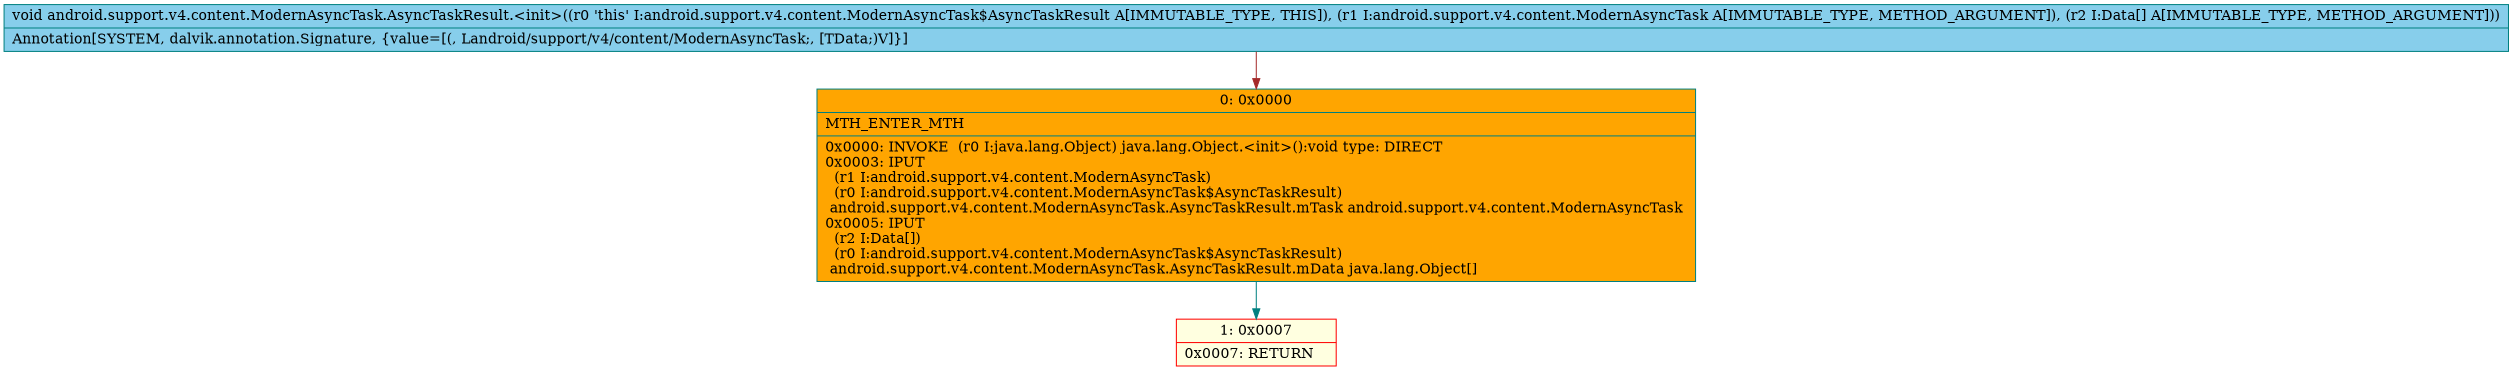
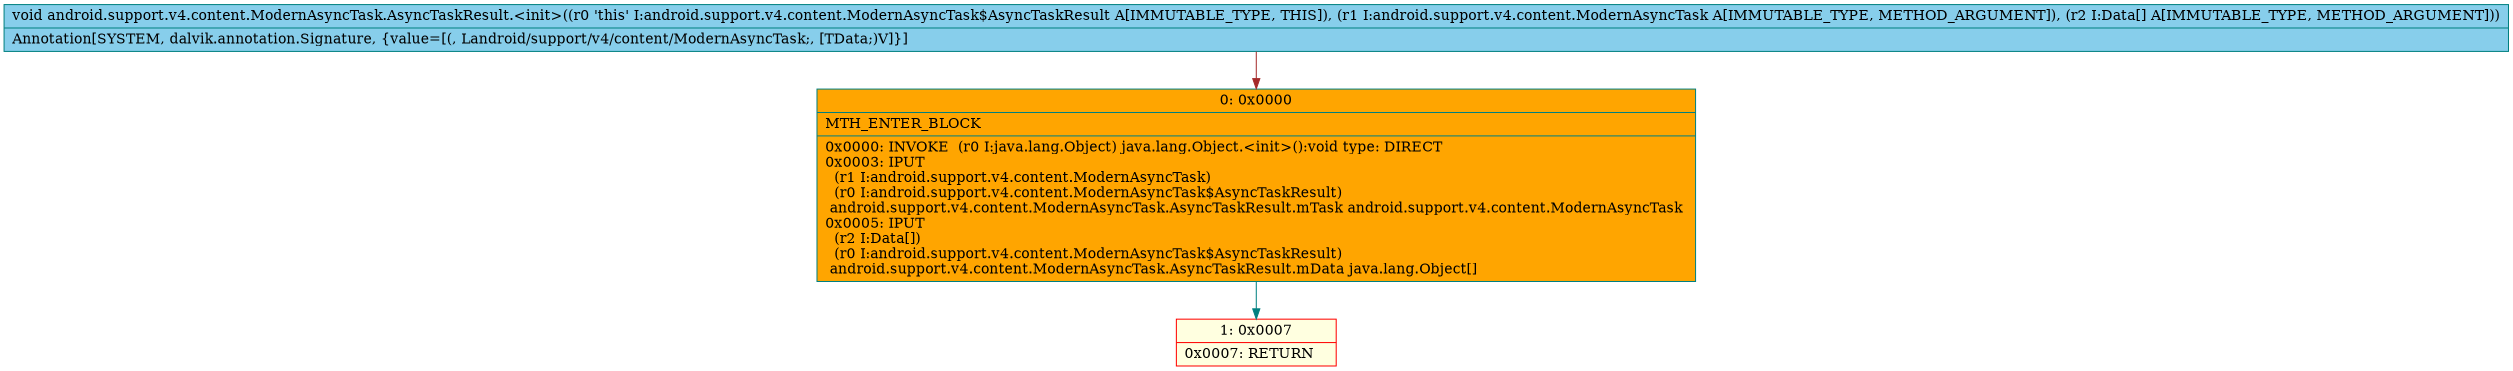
(895, 124) -> (904, 124)
